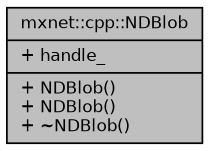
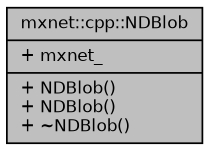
(63, 56) -> (63, 56)
